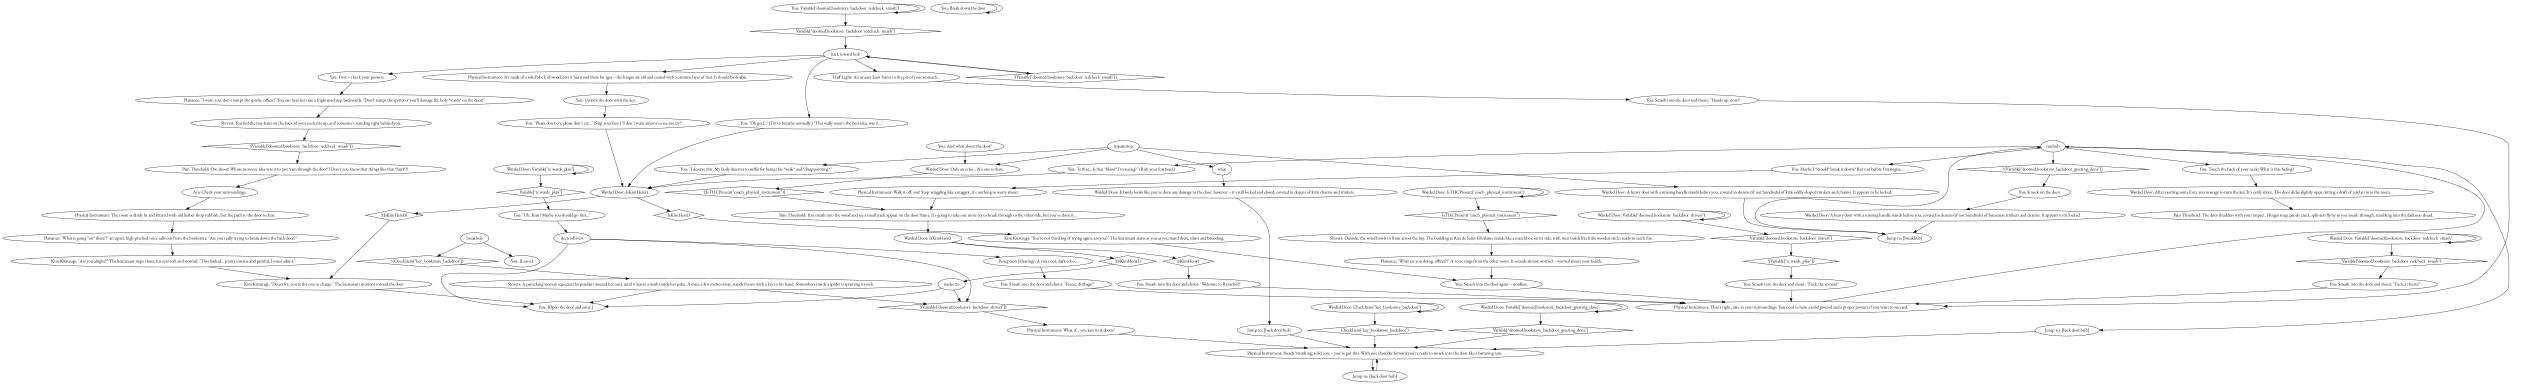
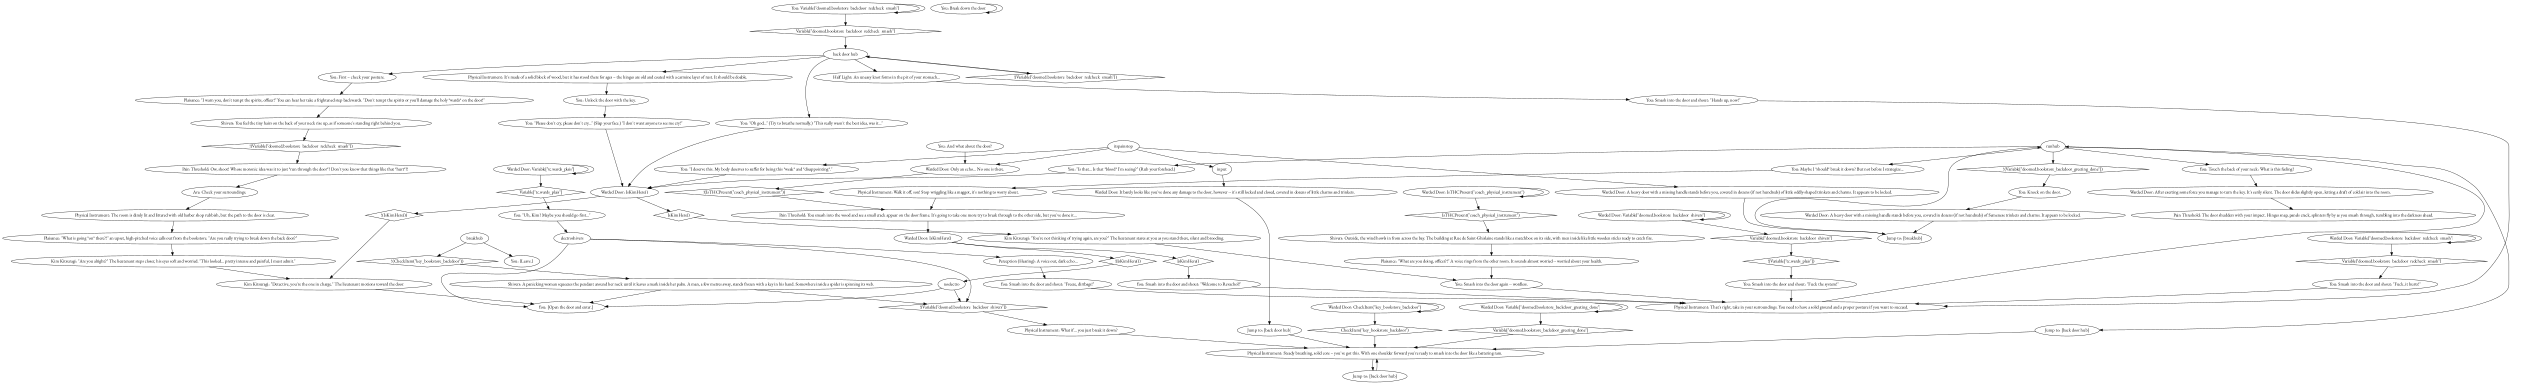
(846, 54) -> (846, 54)
(1222, 169) -> (1222, 169)
(1071, 330) -> (1071, 330)
